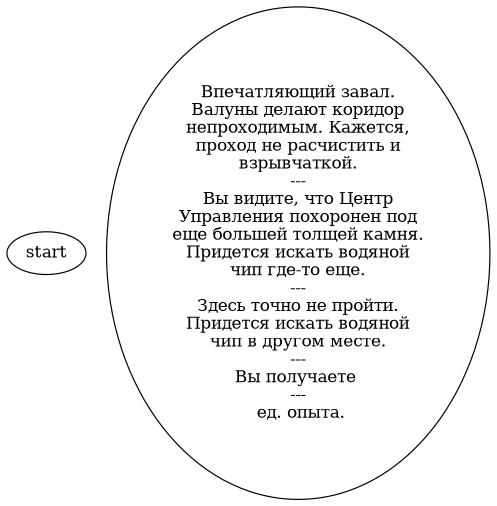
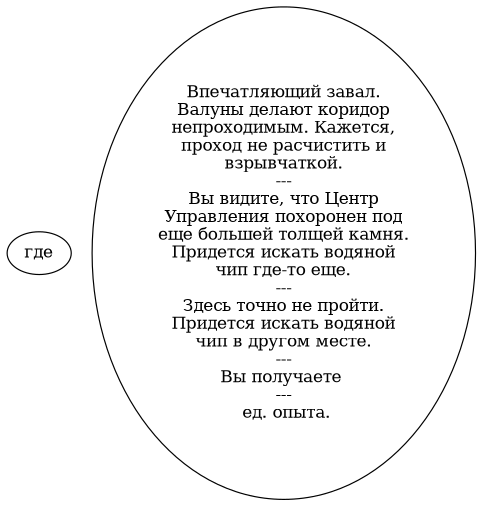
(46, 253) -> (39, 253)
